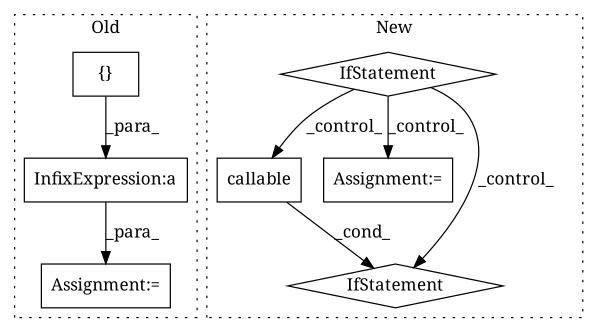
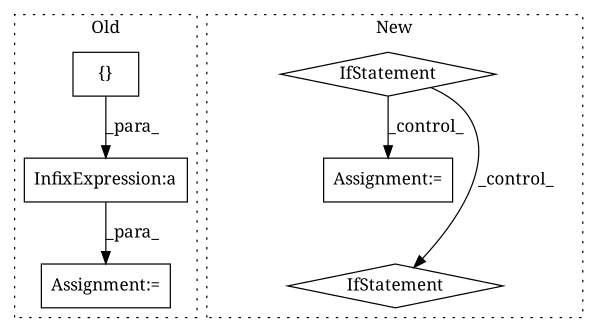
(259, 180) -> none
